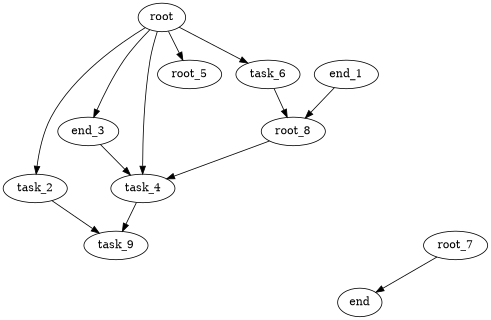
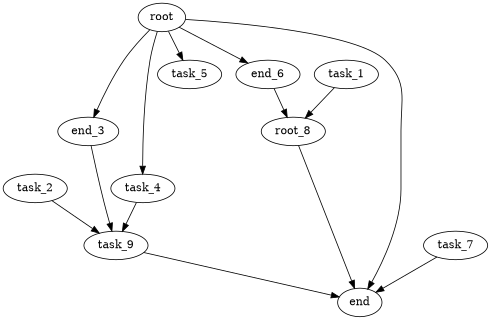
(190, 74) -> (190, 74)
(268, 74) -> (268, 74)
(346, 74) -> (346, 74)
(74, 85) -> (394, 70)
(113, 157) -> (100, 185)
(222, 159) -> (325, 213)
(456, 245) -> (456, 245)
none -> (237, 274)
